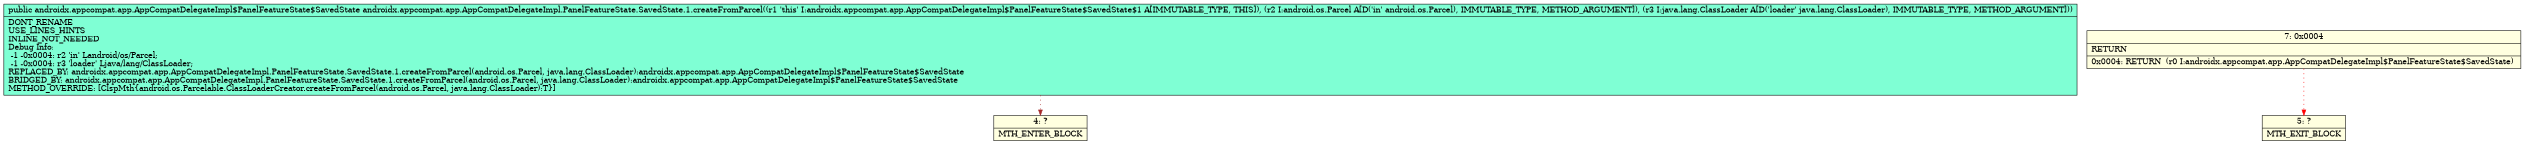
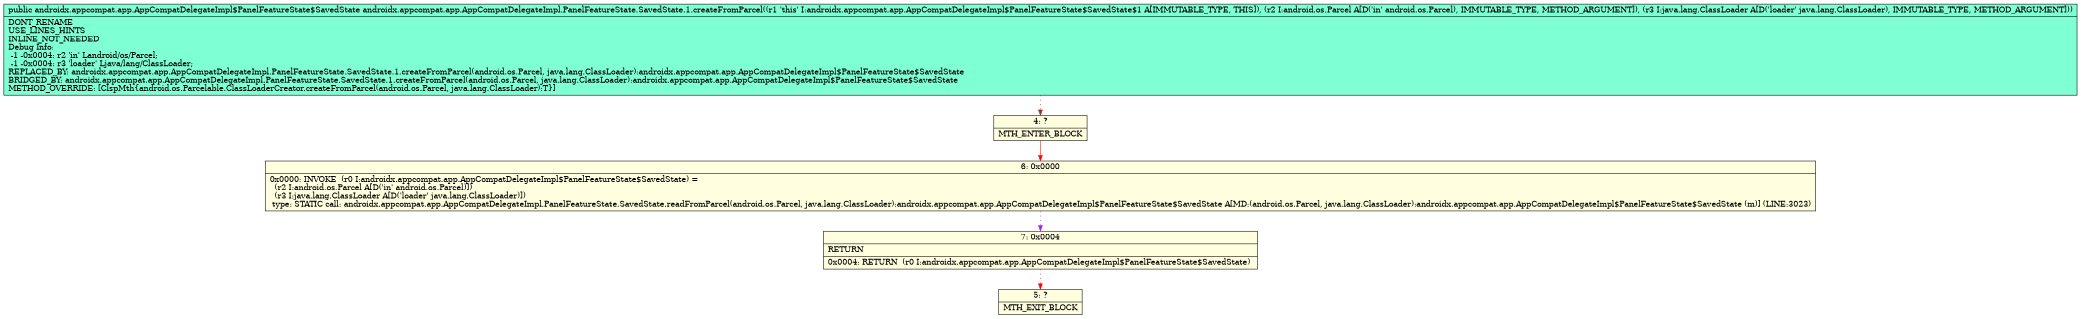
none -> (1040, 186)
